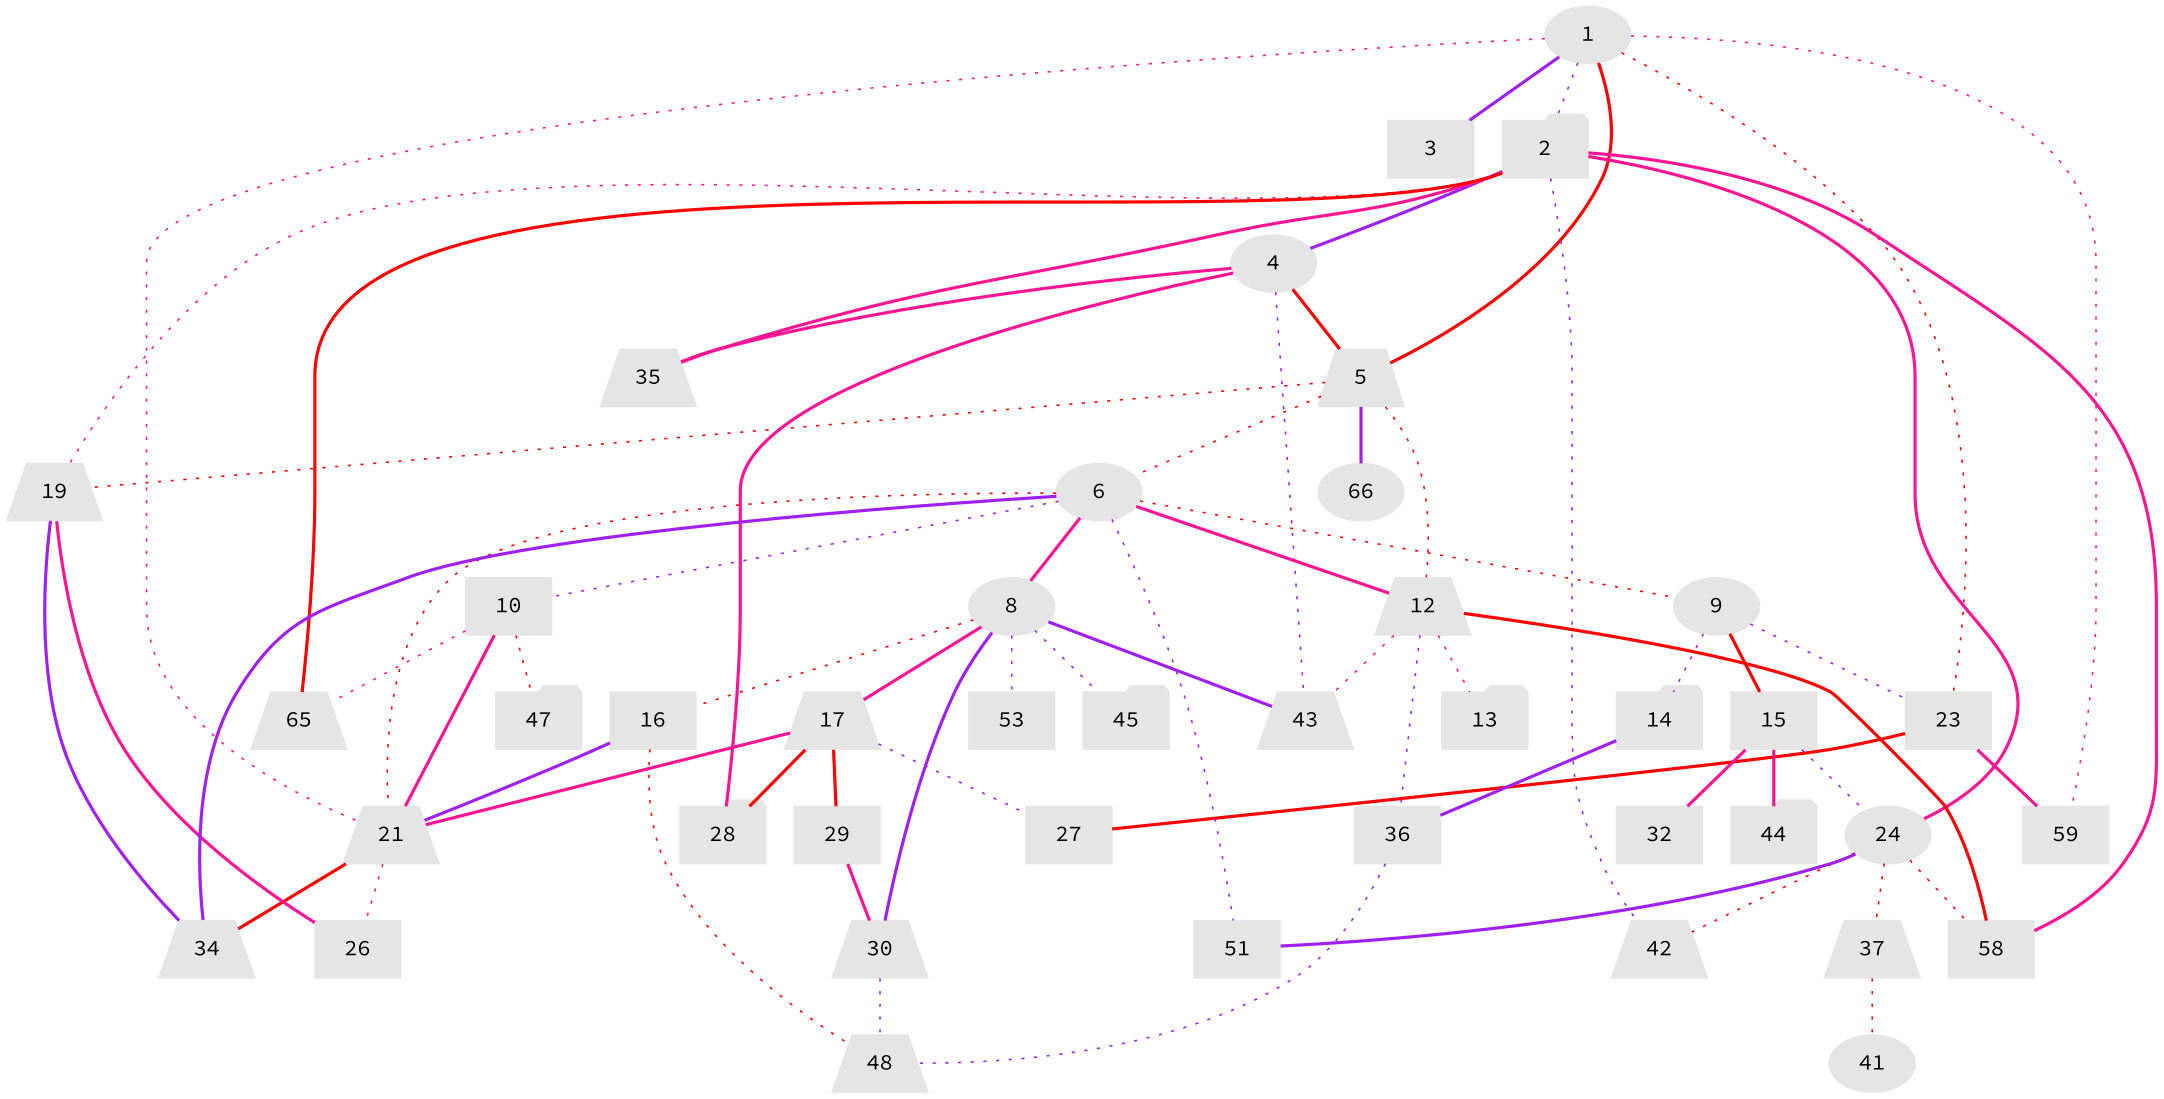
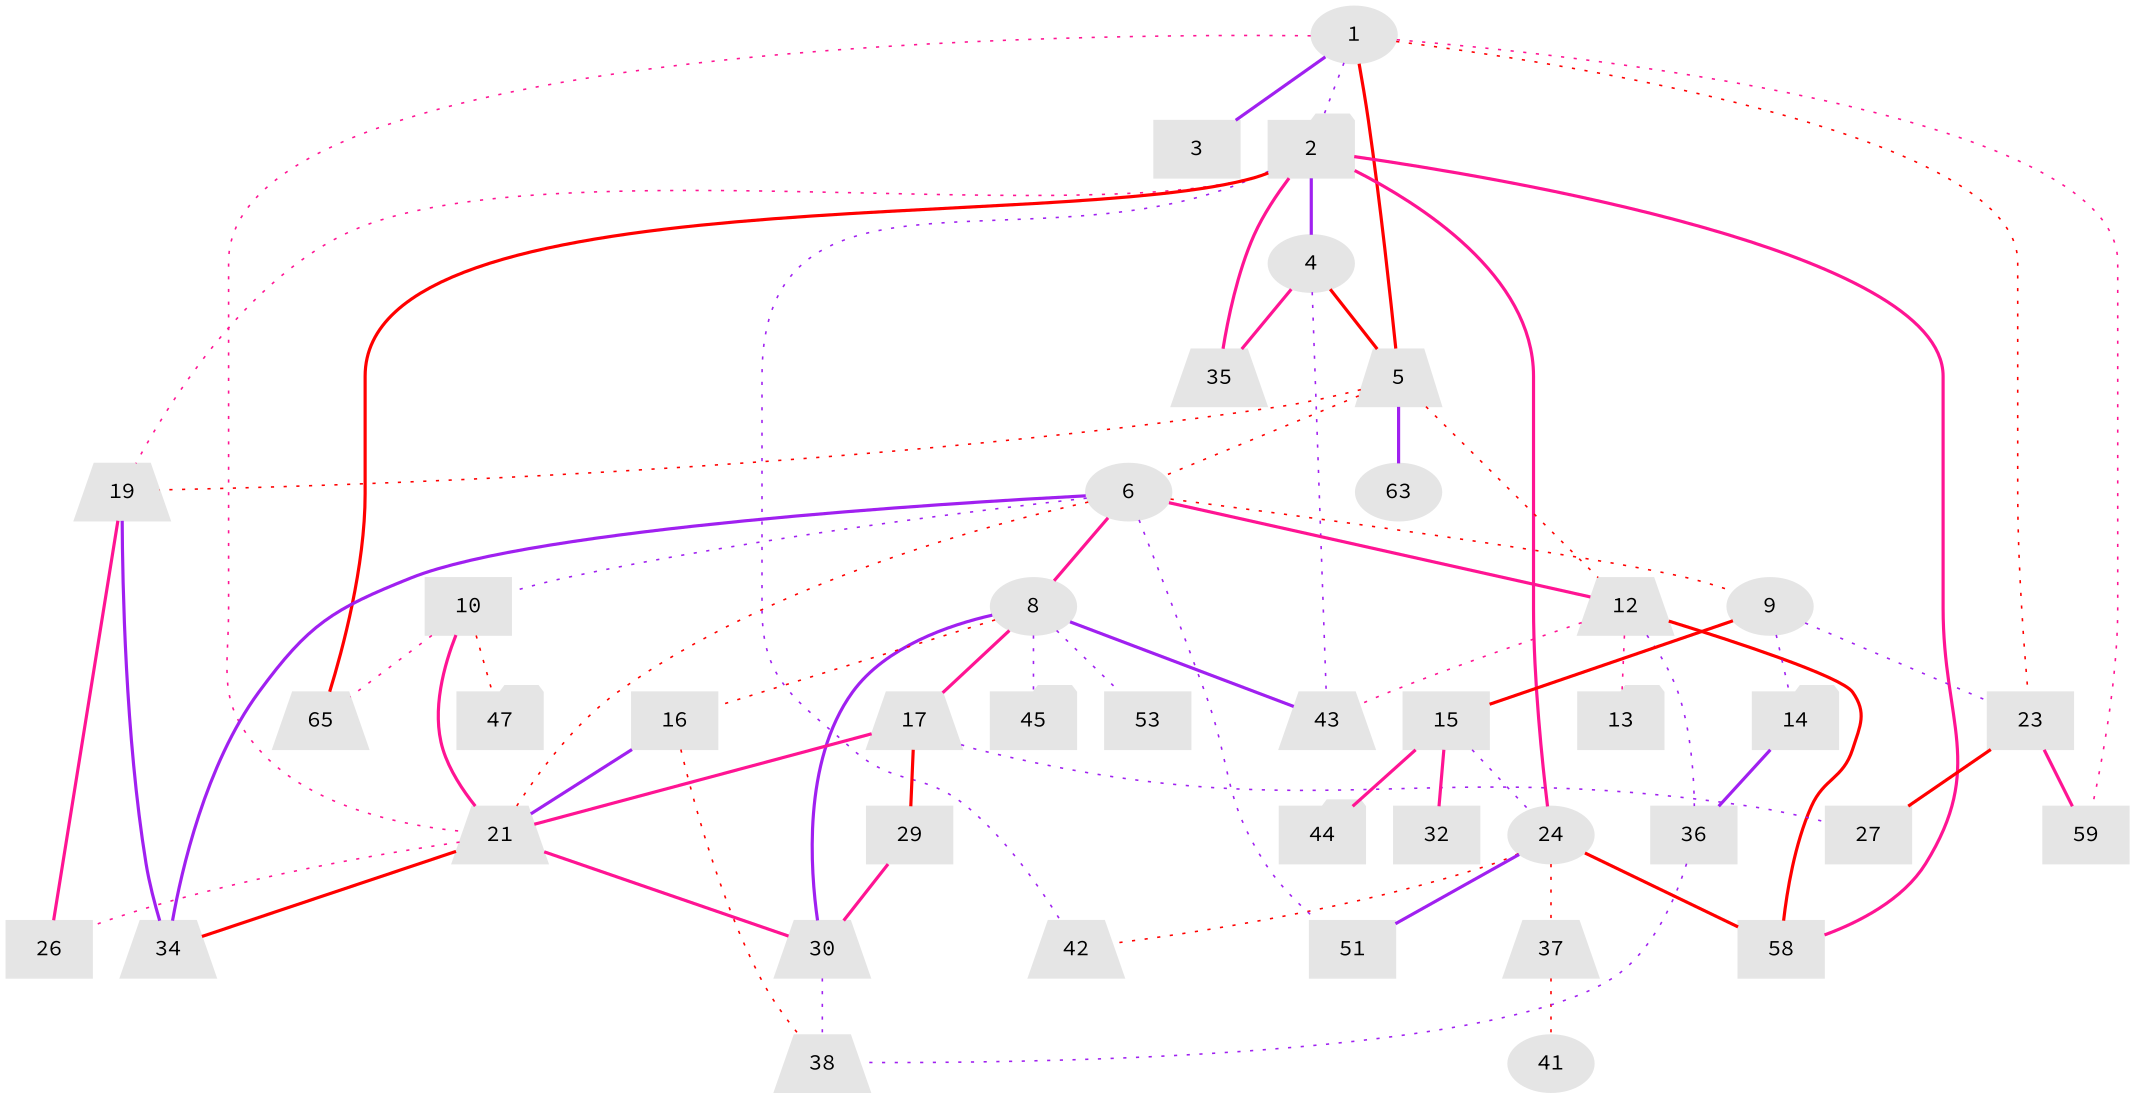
(1361, 492) -> (1399, 492)
(723, 835) -> none
(1938, 890) -> (1661, 890)
none -> (666, 894)
(880, 1064) -> (822, 1064)
